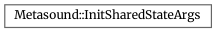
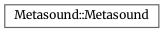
(108, 16) -> (82, 16)
